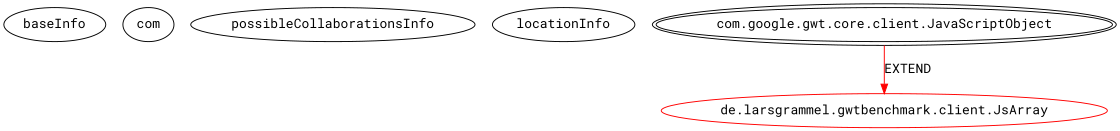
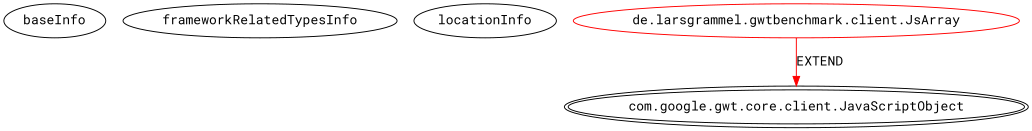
(148, 25) -> (260, 21)
(333, 25) -> none
(884, 65) -> (796, 57)
